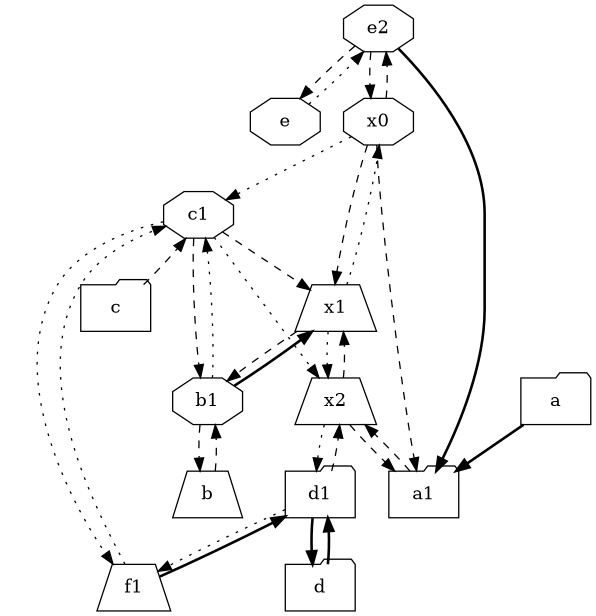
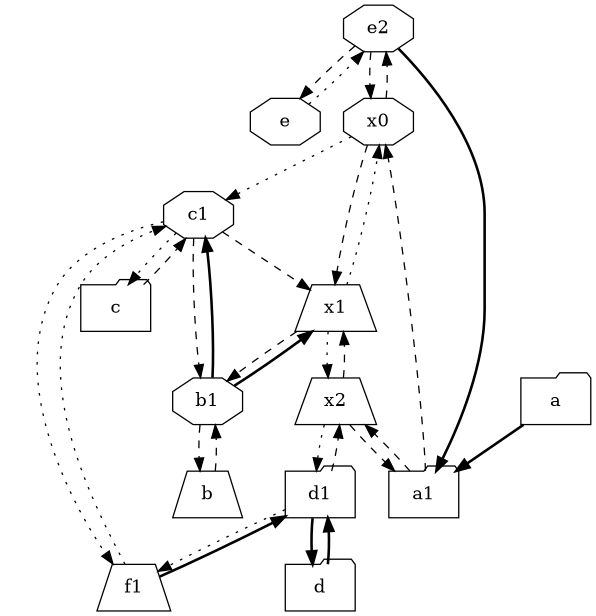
(392, 302) -> (411, 314)
(262, 303) -> (156, 253)
(212, 315) -> (212, 315)
